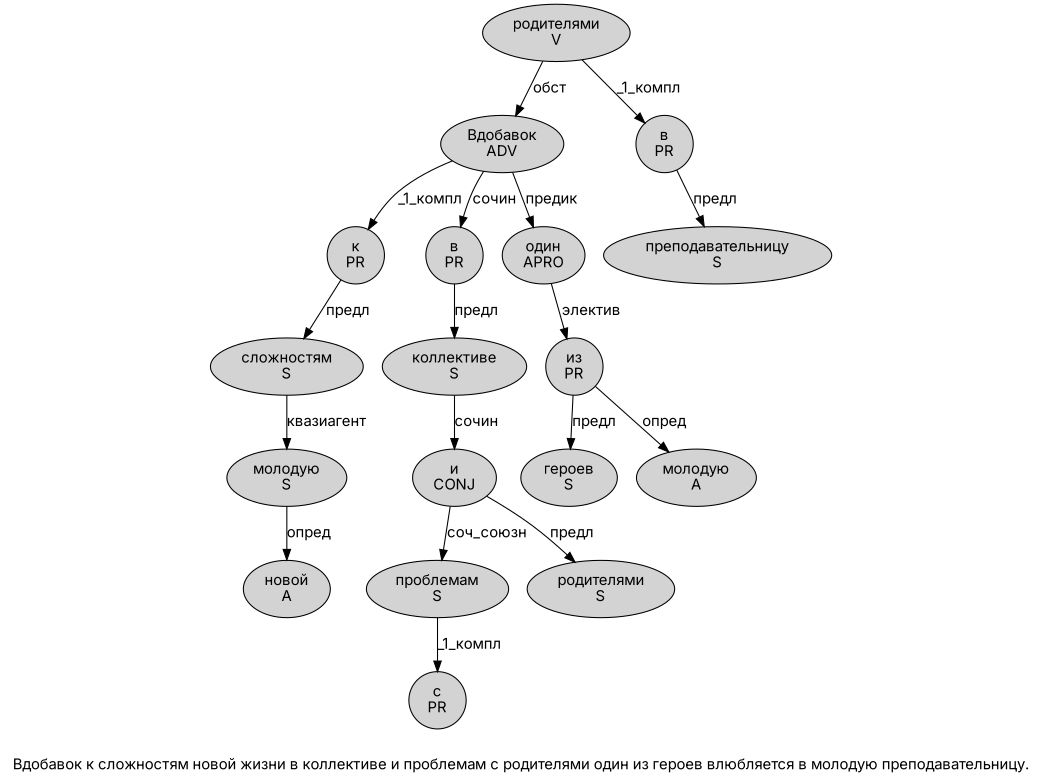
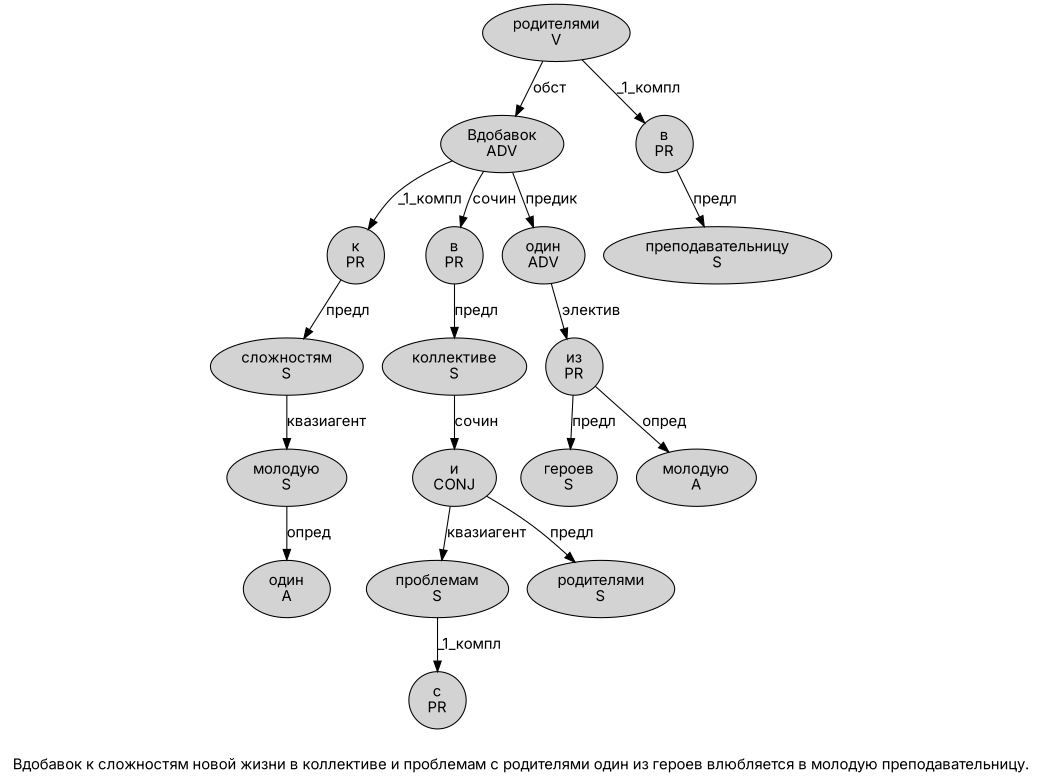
(544, 255) -> (544, 255)
(487, 533) -> (487, 533)
(287, 589) -> (287, 589)
